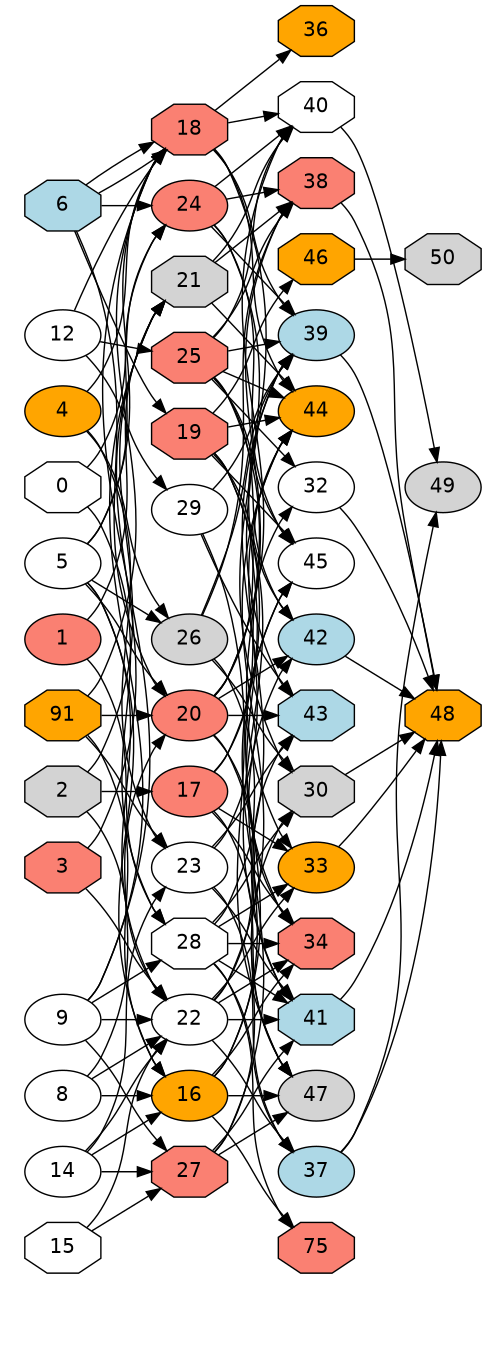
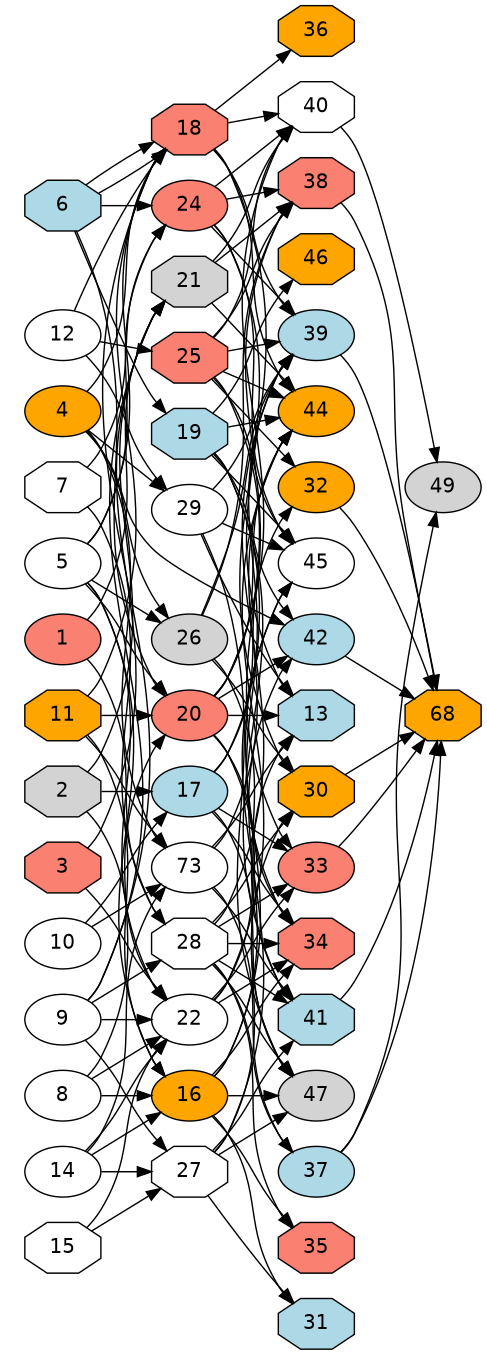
(443, 259) -> none
(190, 434) -> (190, 434)
none -> (120, 456)
(63, 487) -> (63, 487)
(316, 487) -> (316, 487)
(253, 492) -> (153, 549)
none -> (247, 534)
(63, 715) -> (63, 715)
(316, 715) -> (316, 715)
(443, 715) -> (443, 715)
(190, 791) -> (190, 791)
(316, 791) -> (316, 791)
(190, 868) -> (190, 868)
(316, 868) -> (316, 868)
none -> (63, 944)
none -> (249, 1014)
(246, 1020) -> none
(239, 1074) -> none
(190, 1172) -> (190, 1172)
(316, 1248) -> (316, 1248)
none -> (316, 1324)
